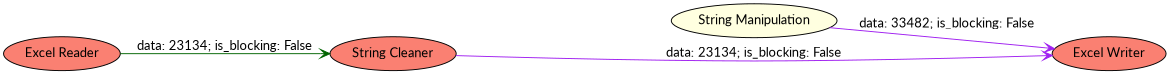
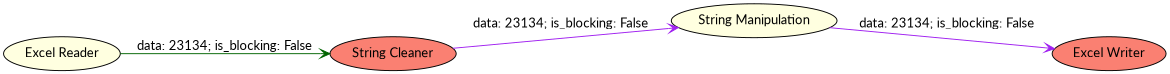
(947, 24) -> (947, 24)
(62, 54) -> (62, 54)
(749, 61) -> (561, 38)
